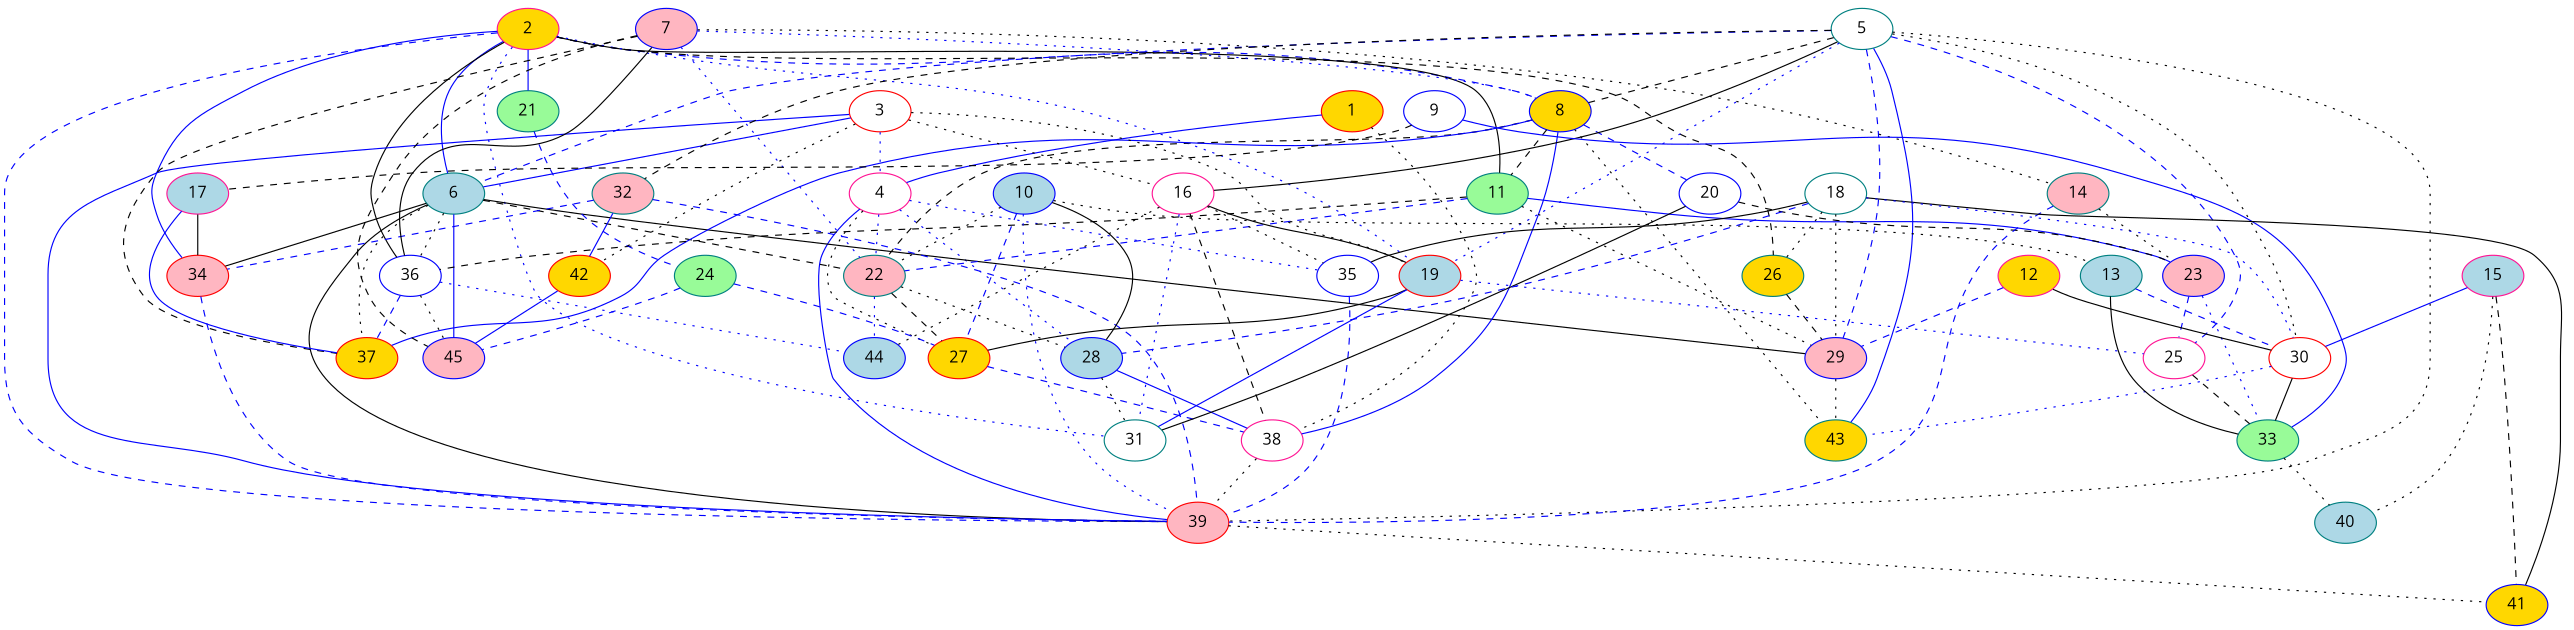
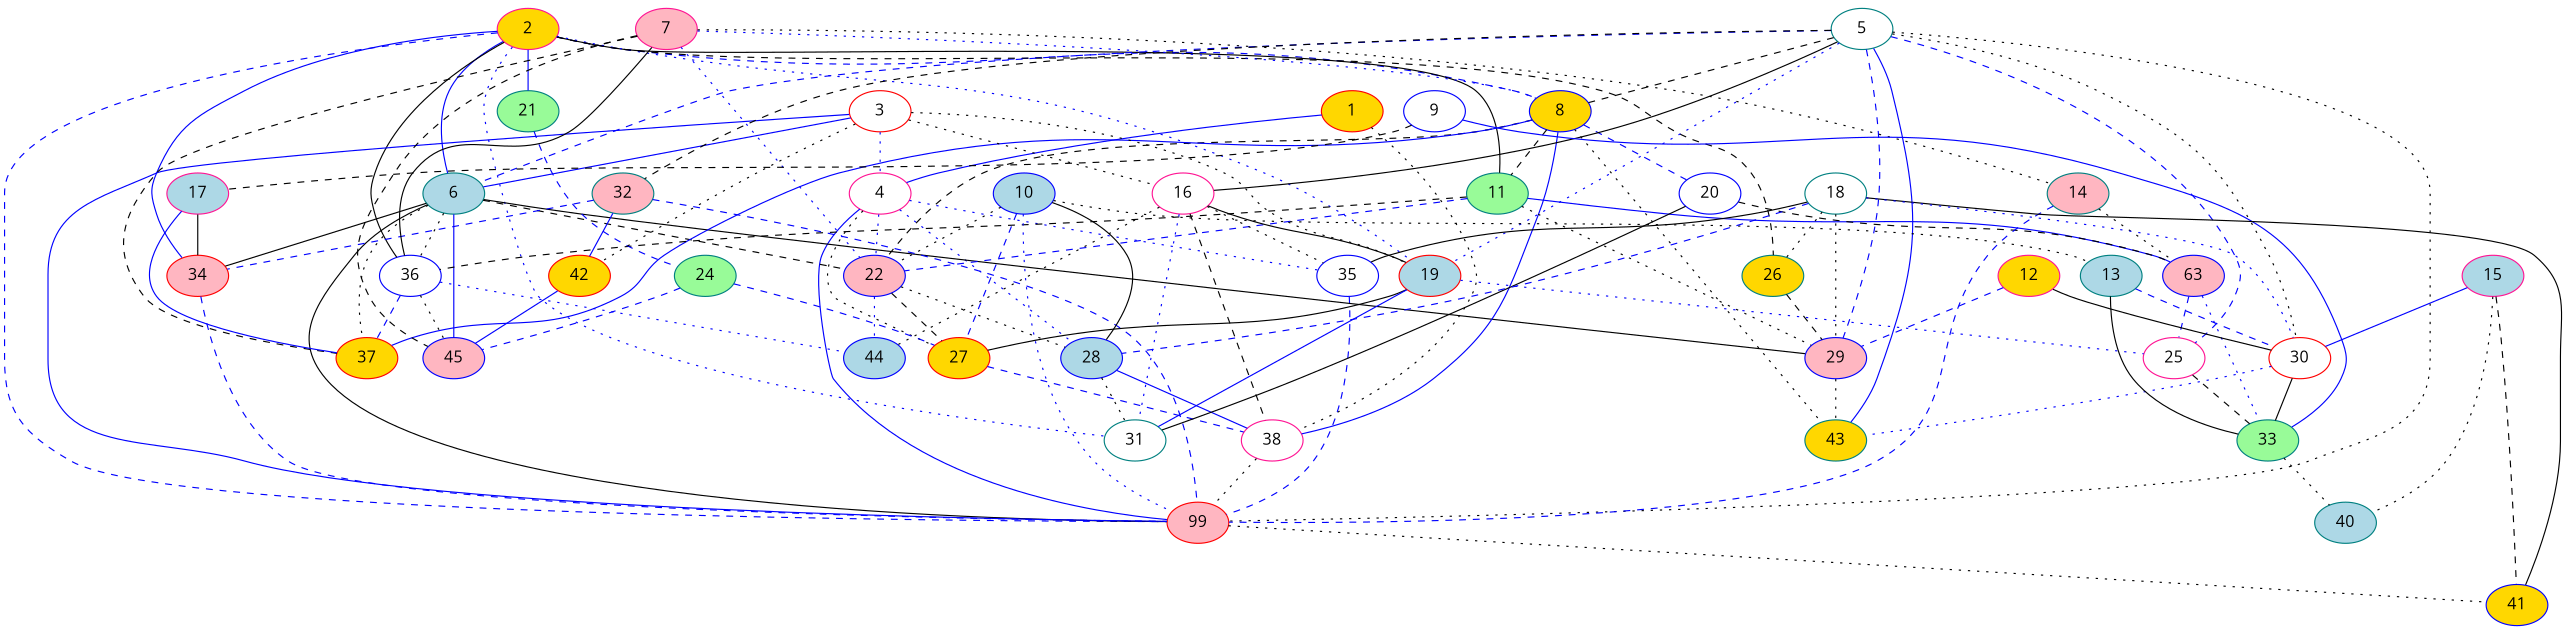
(666, 29) -> (666, 29)
(874, 276) -> (874, 276)
(2194, 276) -> (2194, 276)
(1198, 523) -> (1198, 523)
